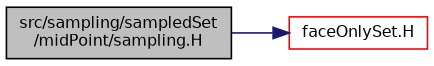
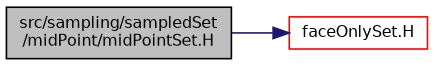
(119, 33) -> (119, 33)
